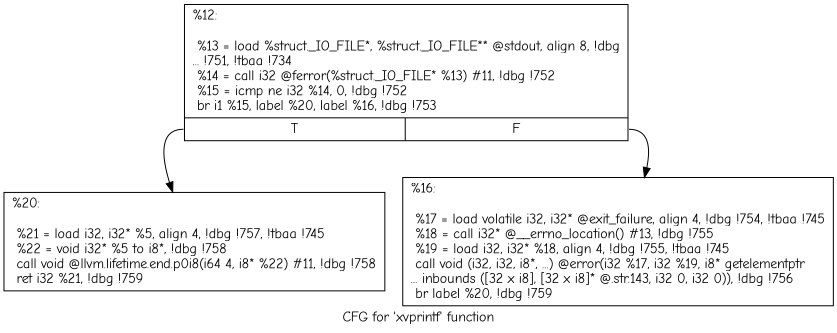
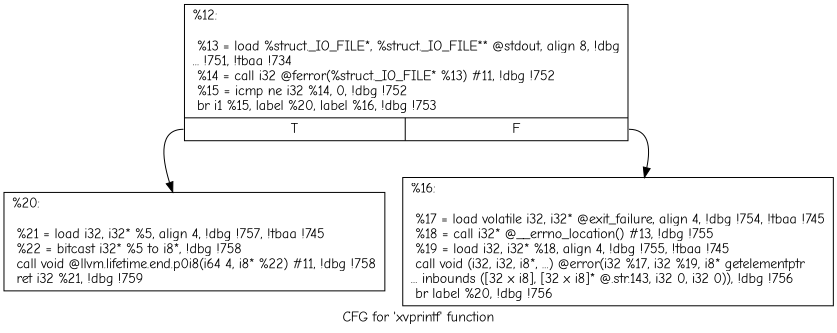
(120, 249) -> (127, 249)
(482, 294) -> (482, 294)
